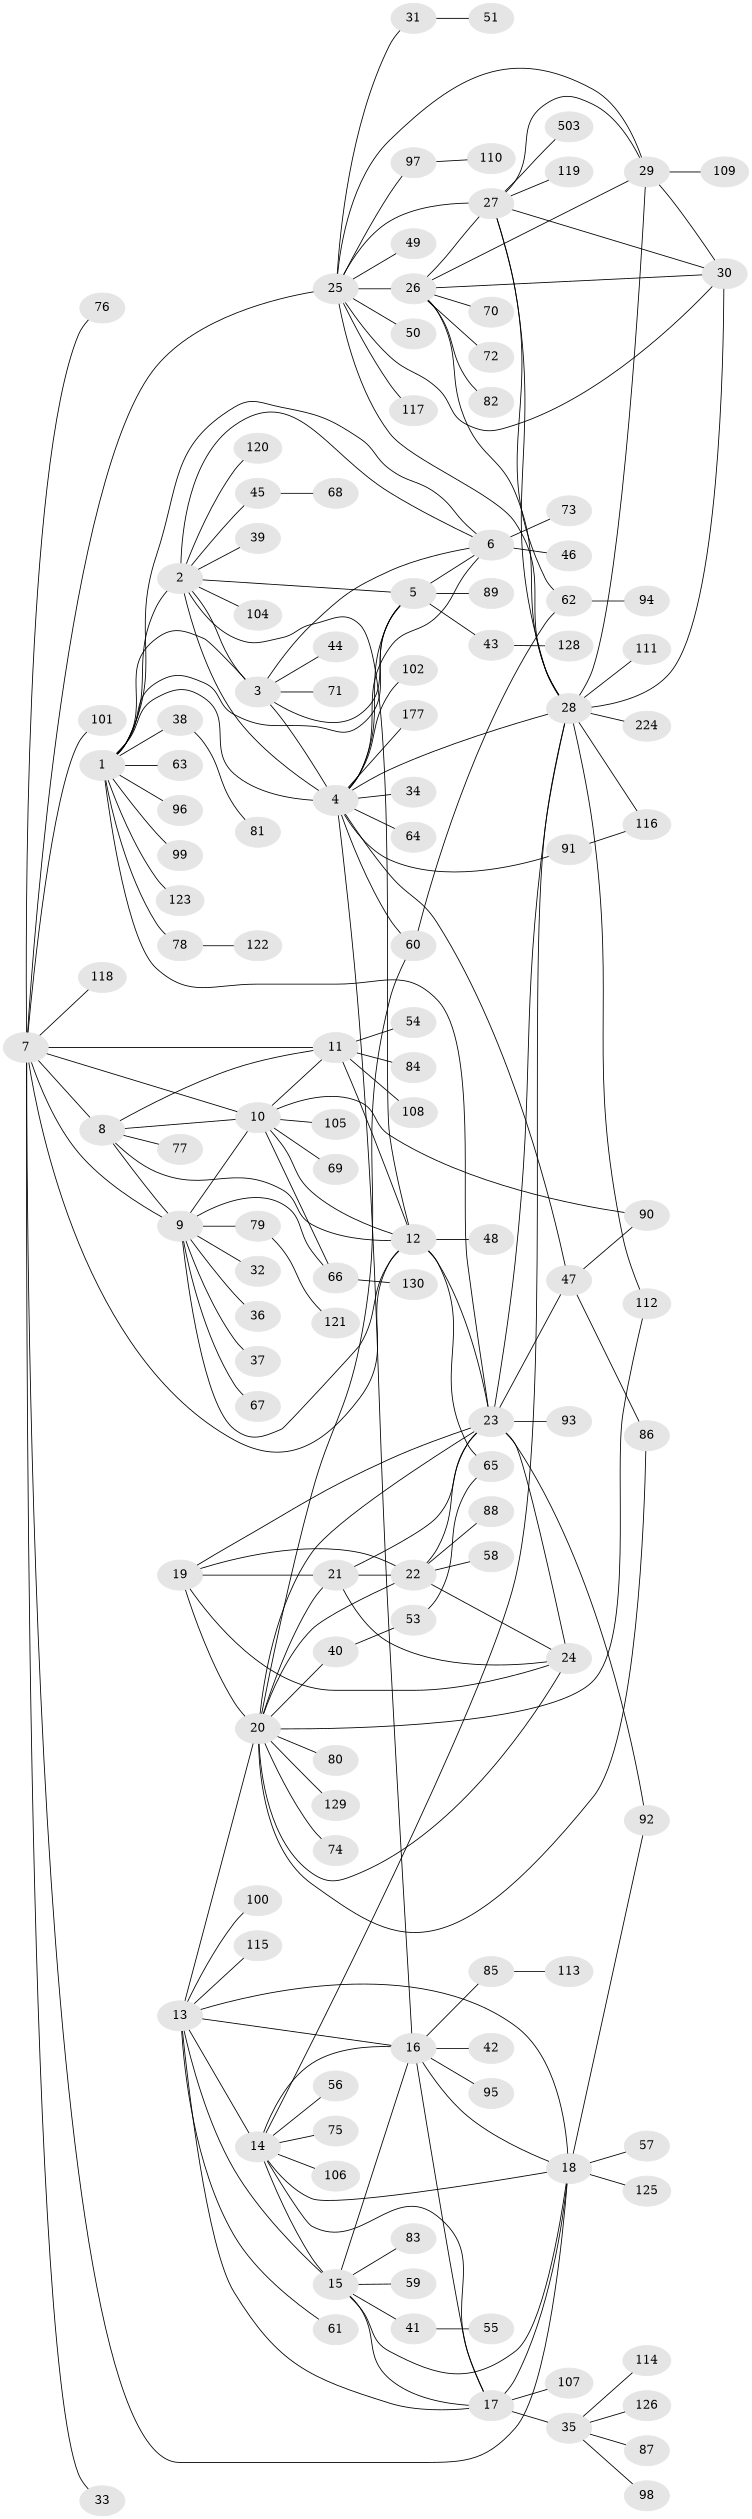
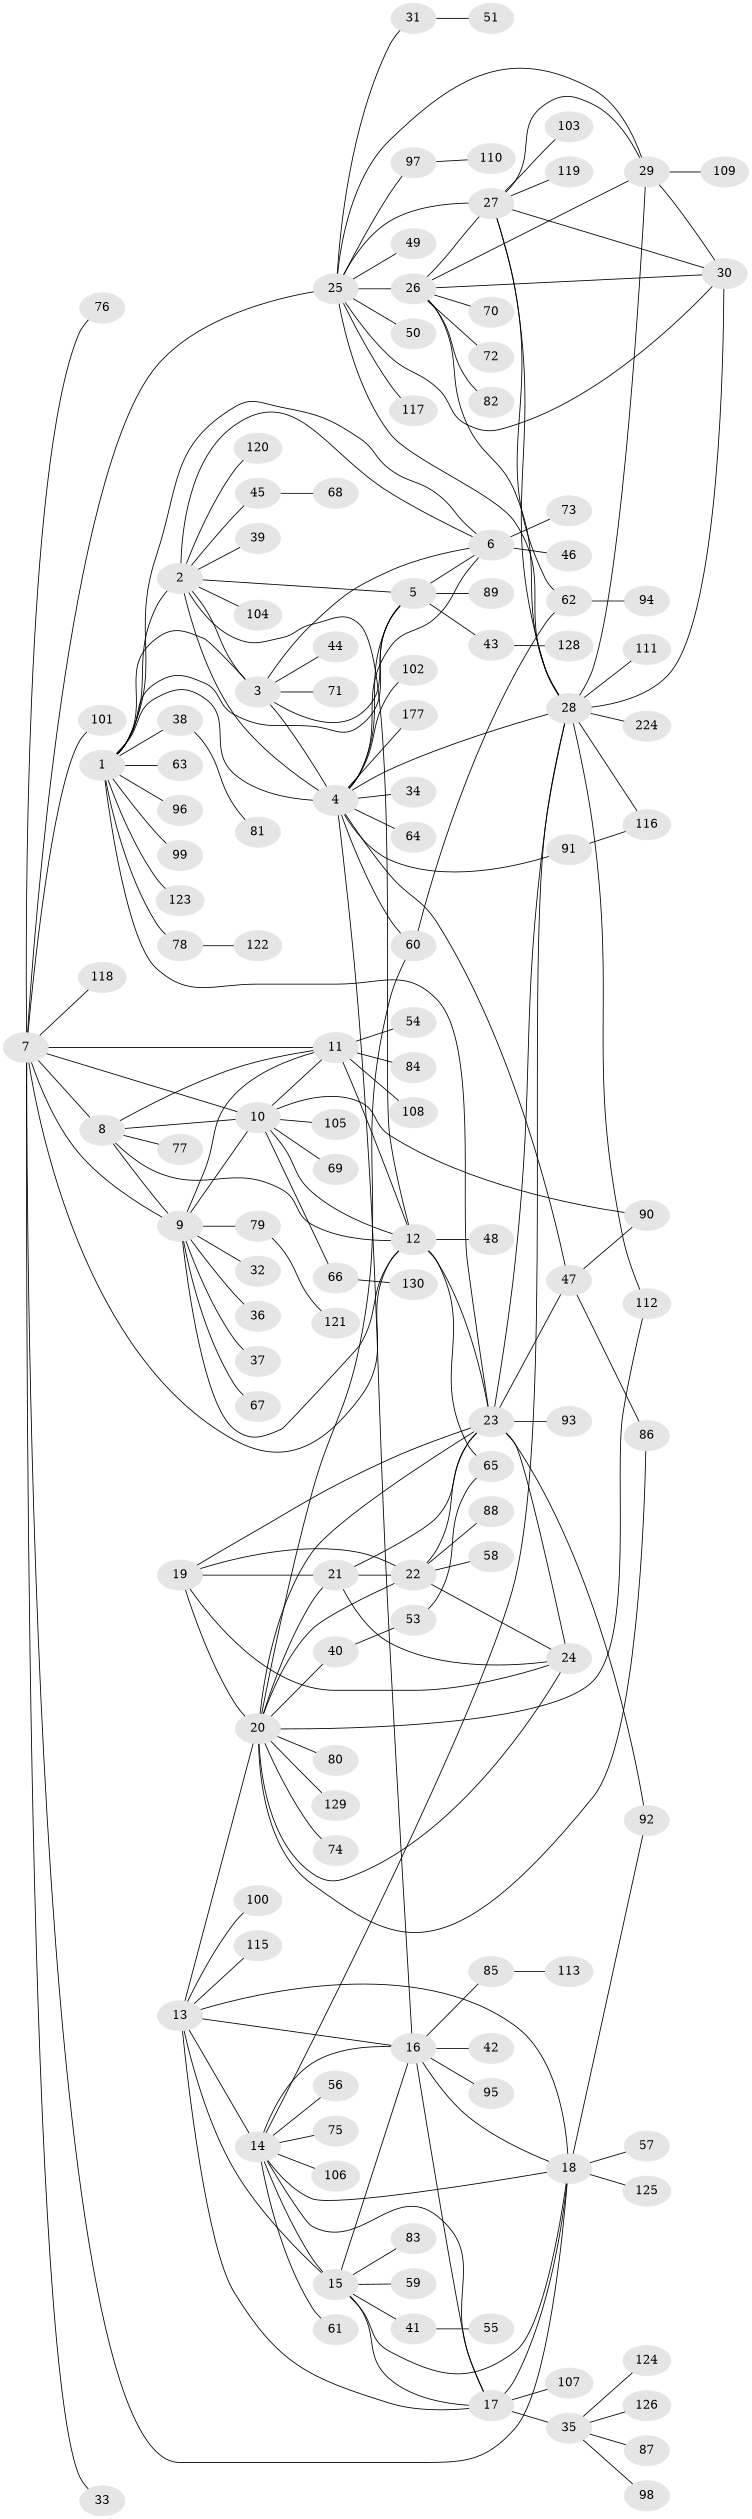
(569, 127) -> (569, 127)
(275, 1201) -> (221, 1114)
(215, 2194) -> (283, 2244)
(647, 2361) -> (647, 2361)
